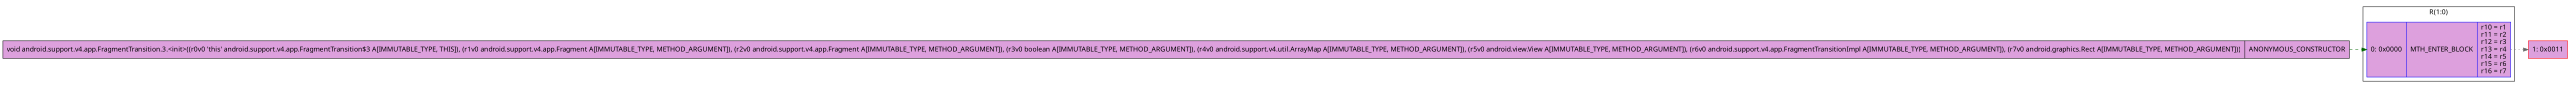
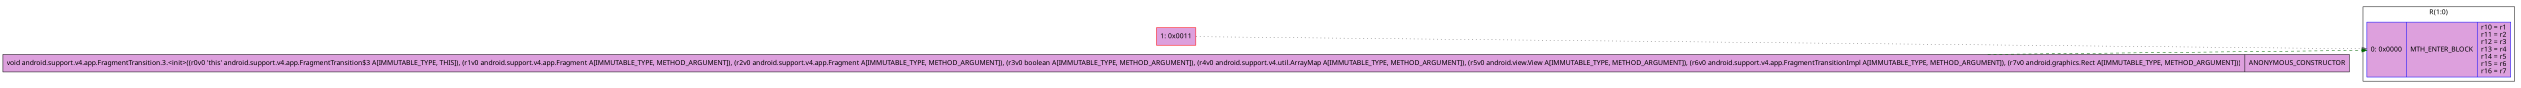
(2518, 50) -> (1779, 43)
